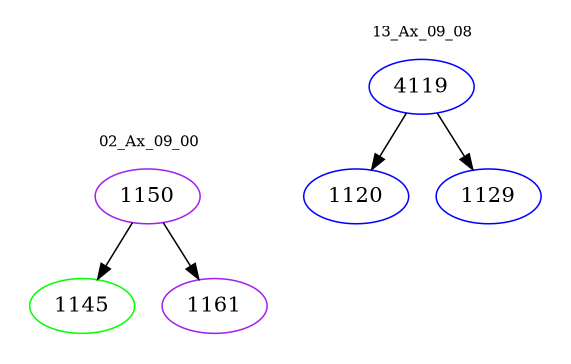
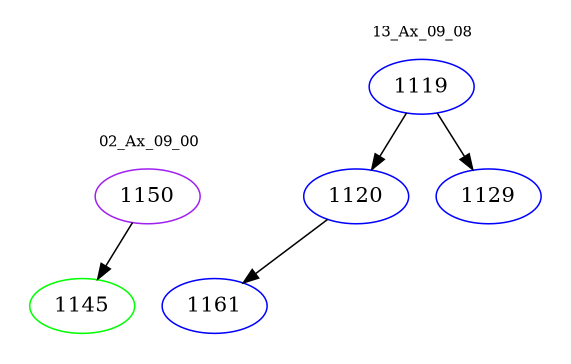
(422, 87) -> (422, 87)
(177, 244) -> (291, 247)
(215, 306) -> (215, 306)
